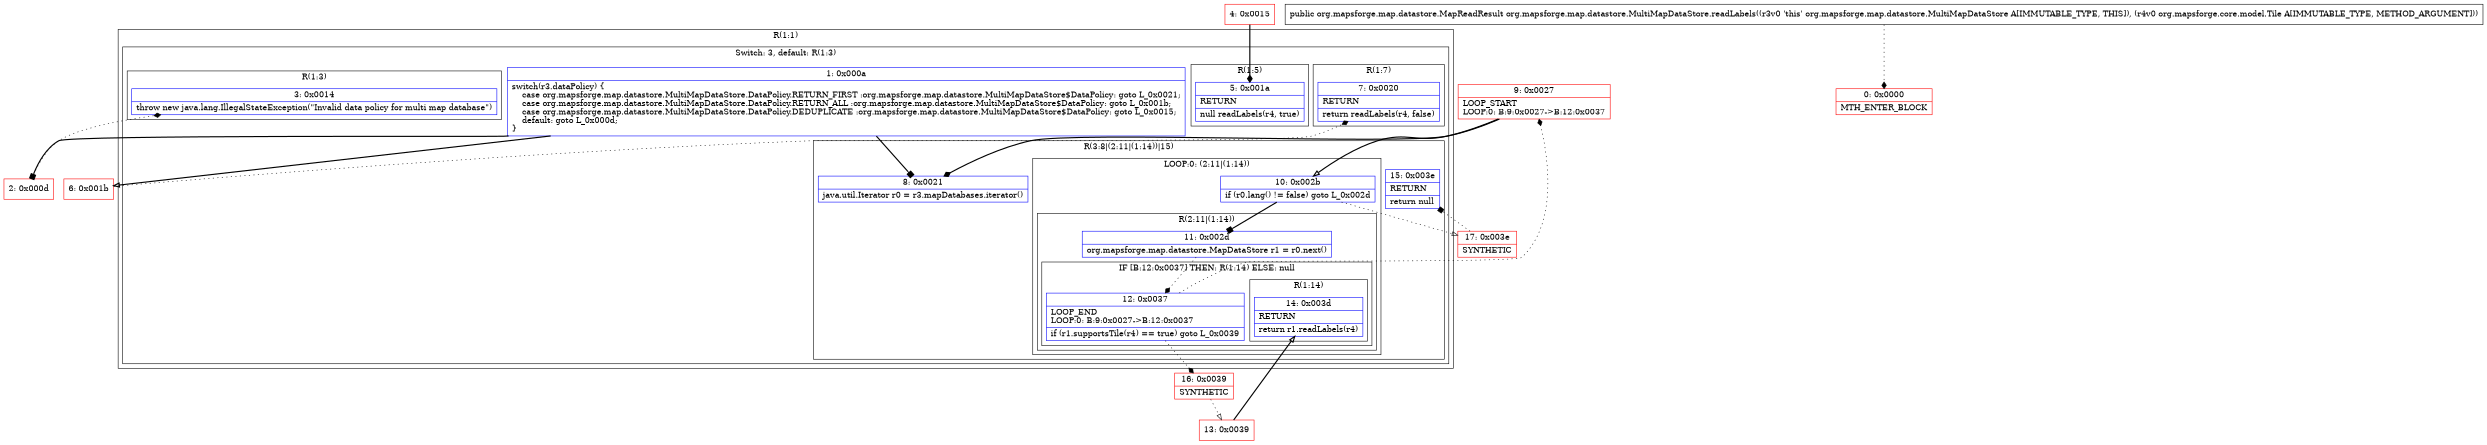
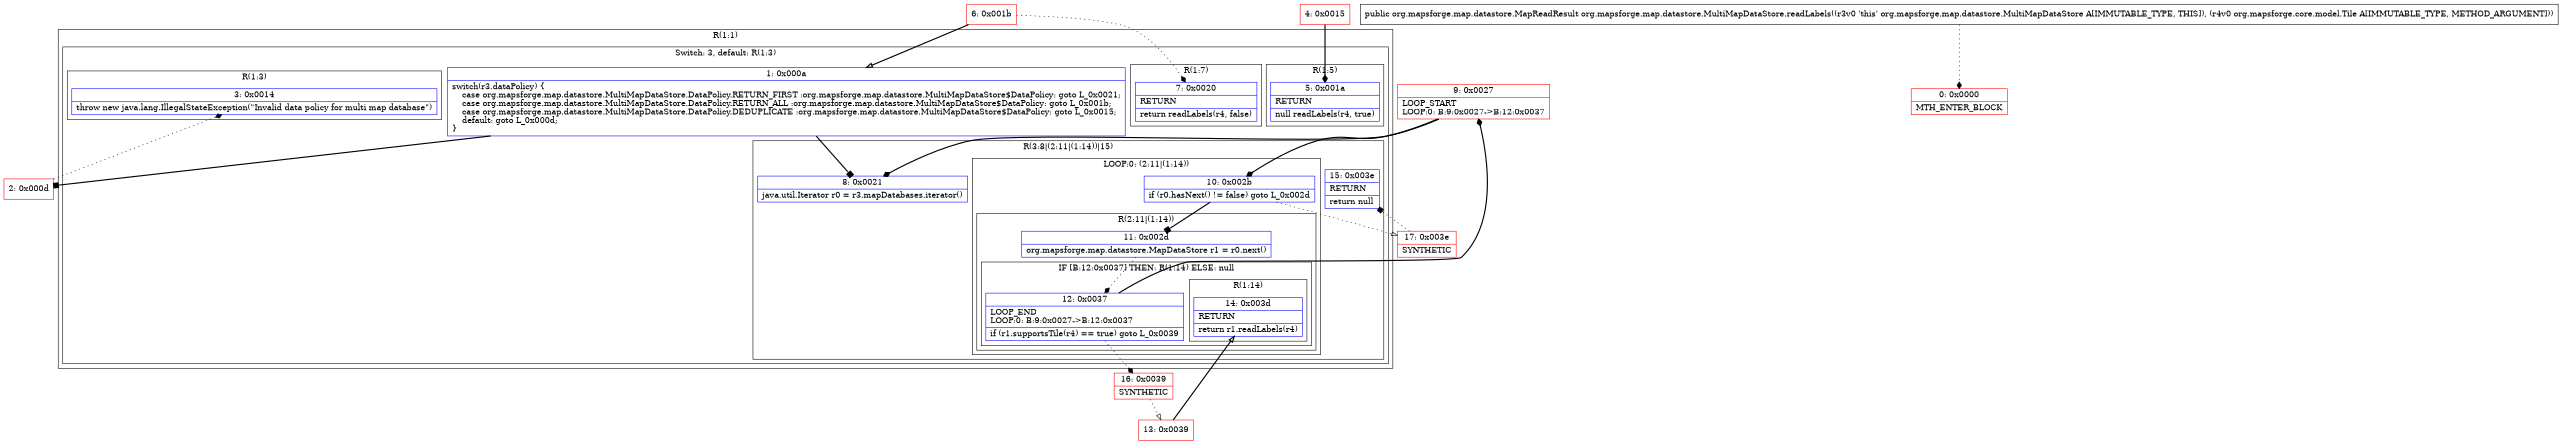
(1364, 146) -> (1305, 145)
(335, 160) -> (925, 43)
(1298, 195) -> (1229, 195)
(1417, 261) -> (1356, 261)
